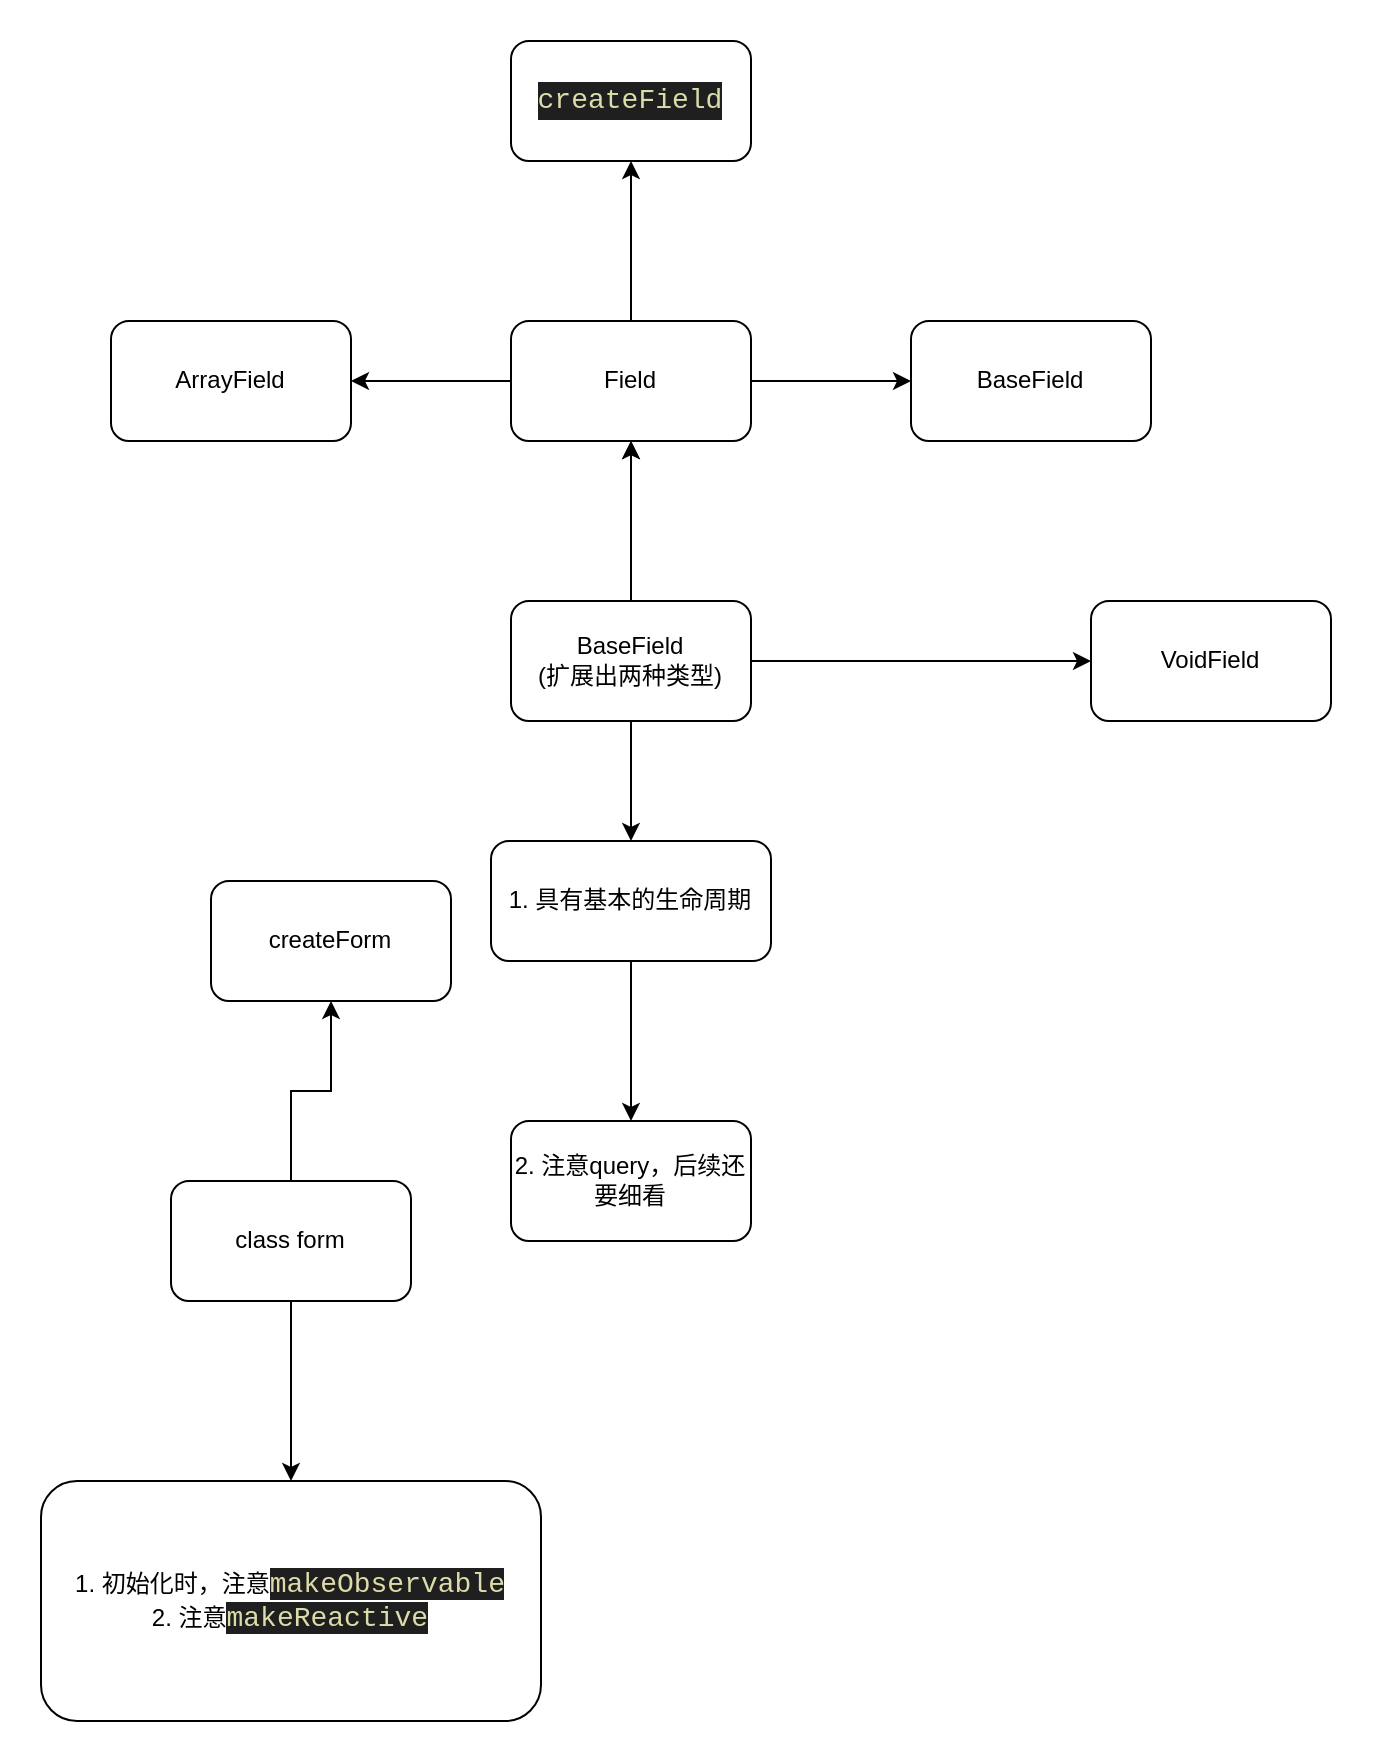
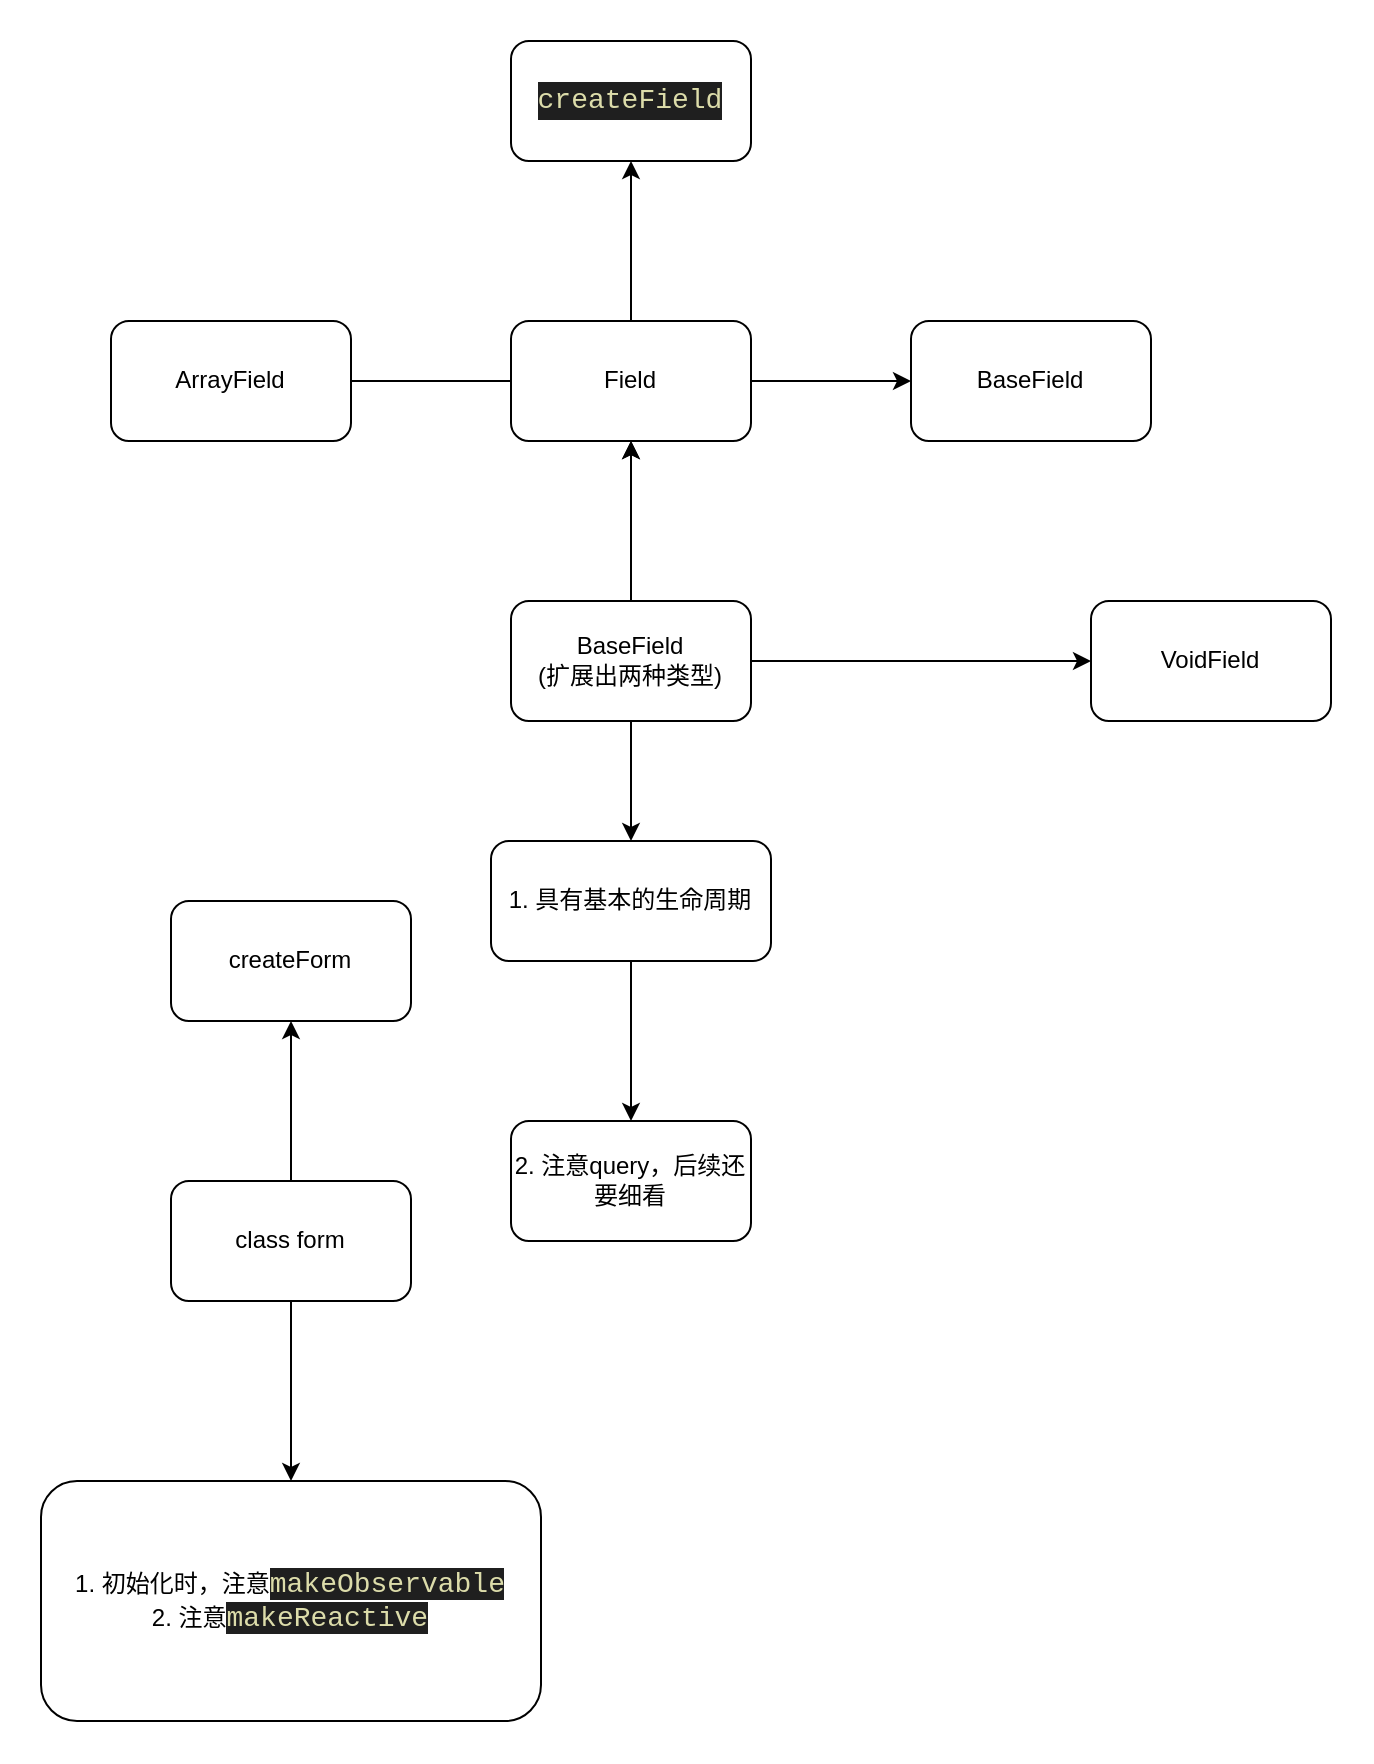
(366, 381) -> (360, 381)
(331, 941) -> (291, 961)
